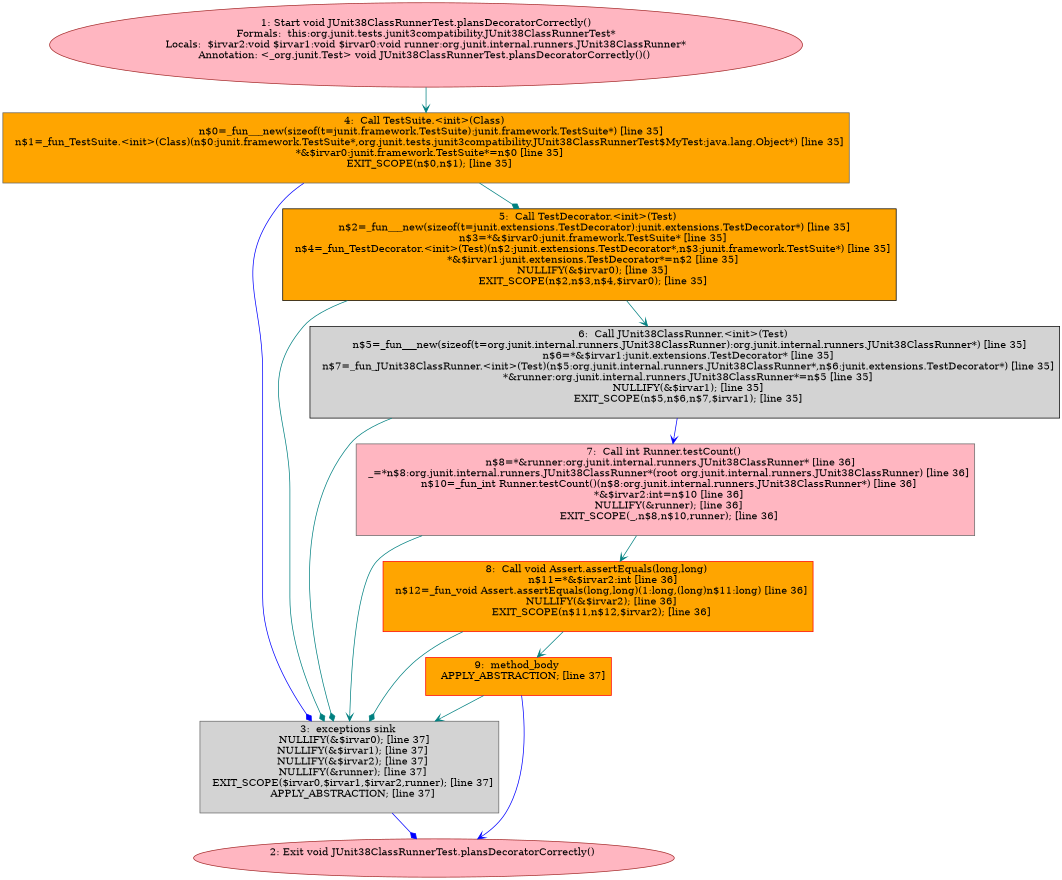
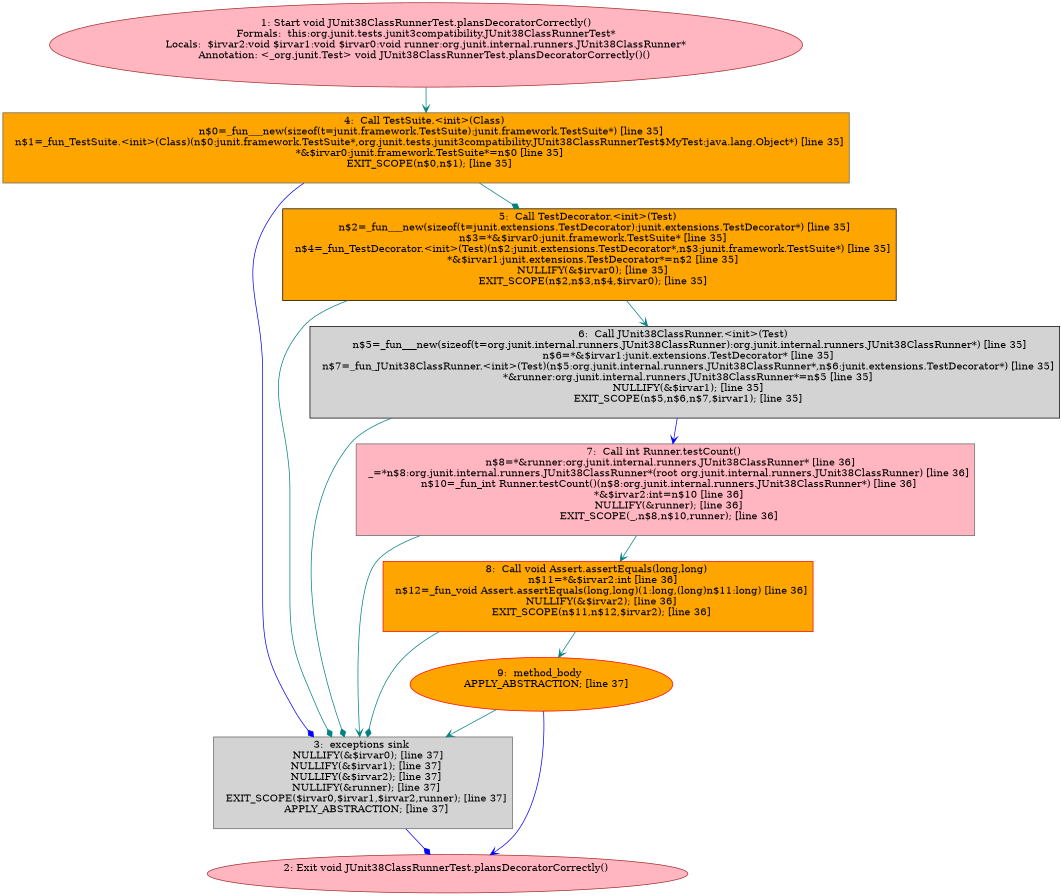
(519, 676) -> (541, 684)
